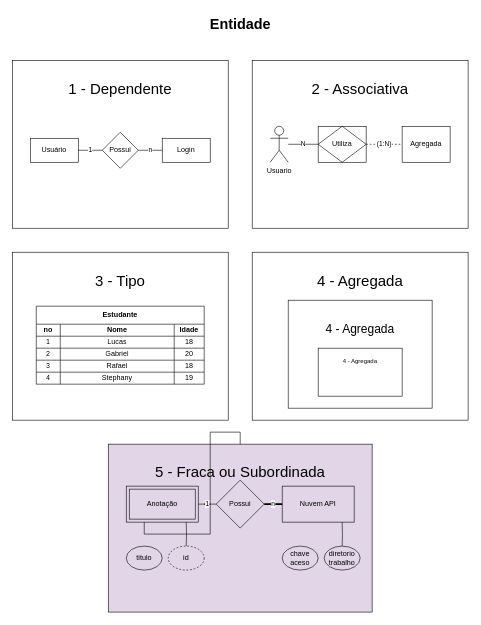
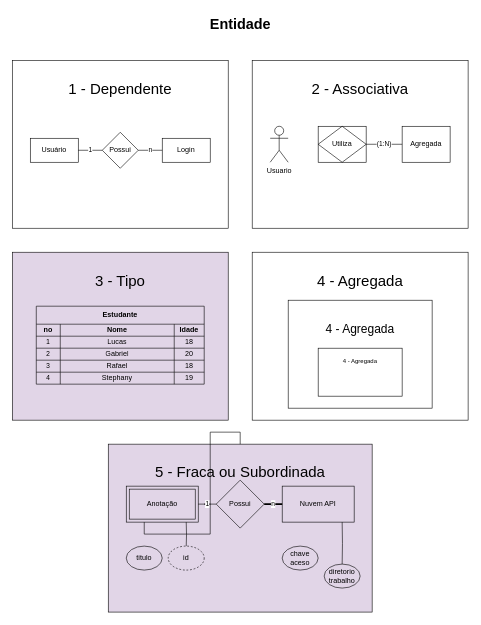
(302, 144) -> none
(372, 144) -> (372, 144)
(120, 336) -> (120, 336)
(342, 558) -> (342, 576)
